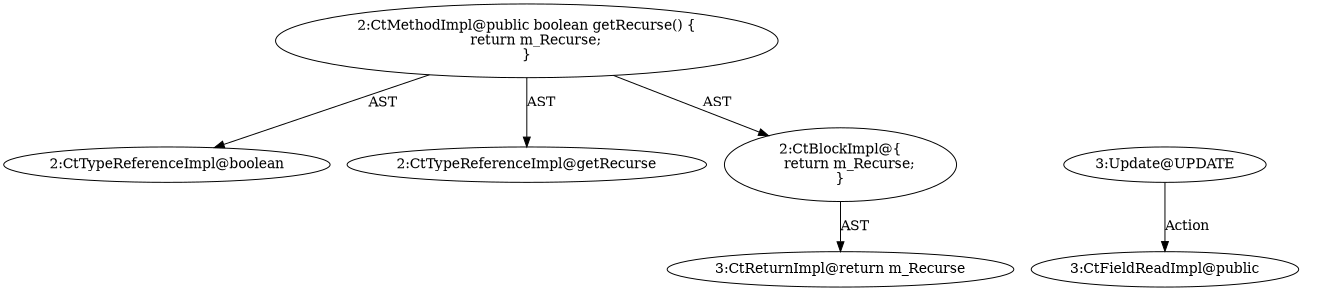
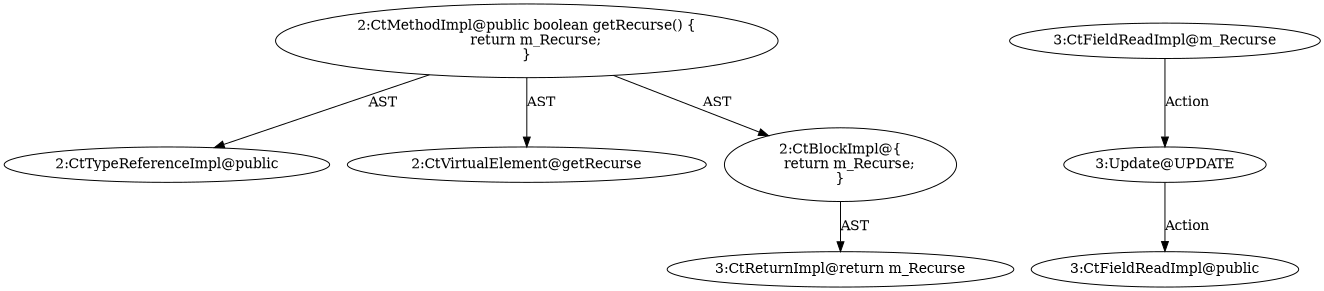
none -> (1165, 41)
(167, 165) -> (167, 165)
(527, 165) -> (527, 165)
